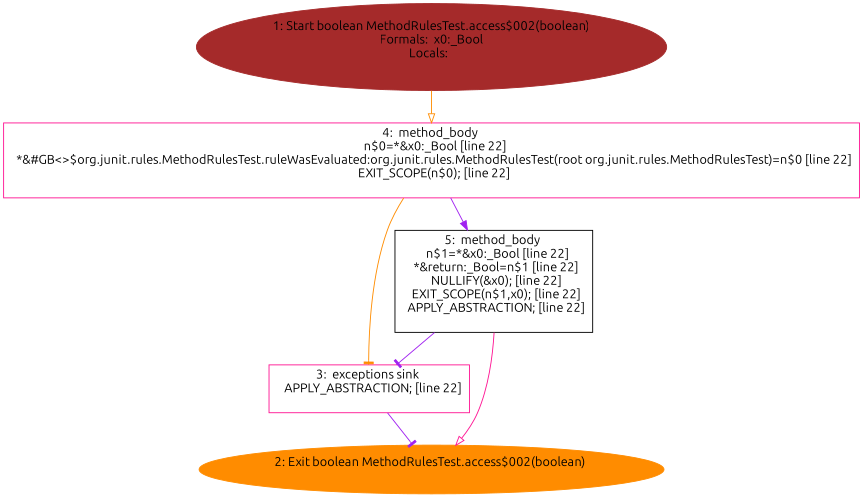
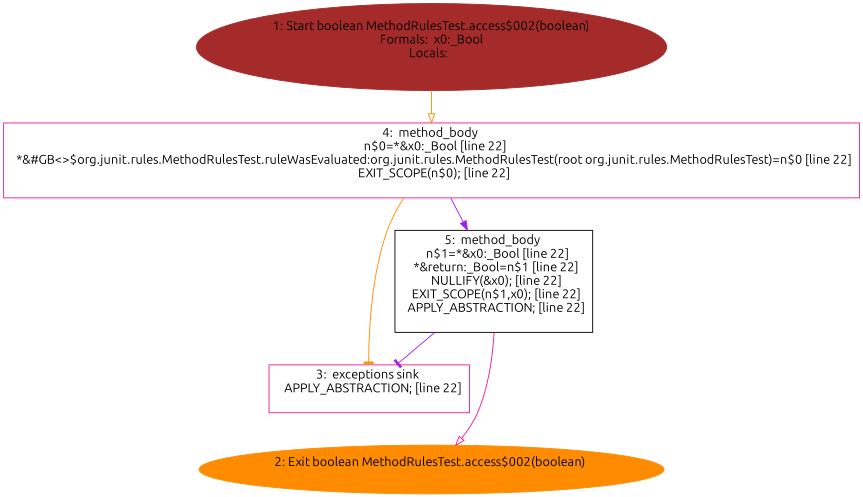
(399, 427) -> none
